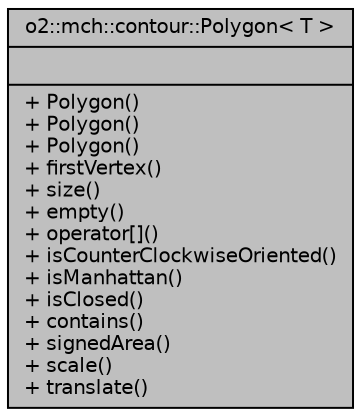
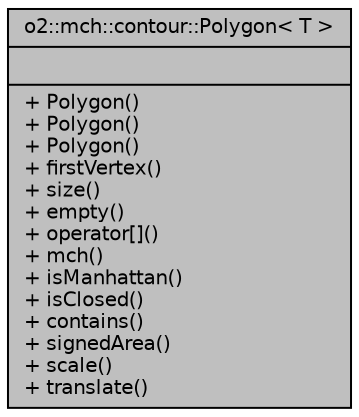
(180, 256) -> (64, 256)
